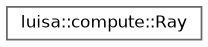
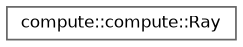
(104, 23) -> (121, 23)
